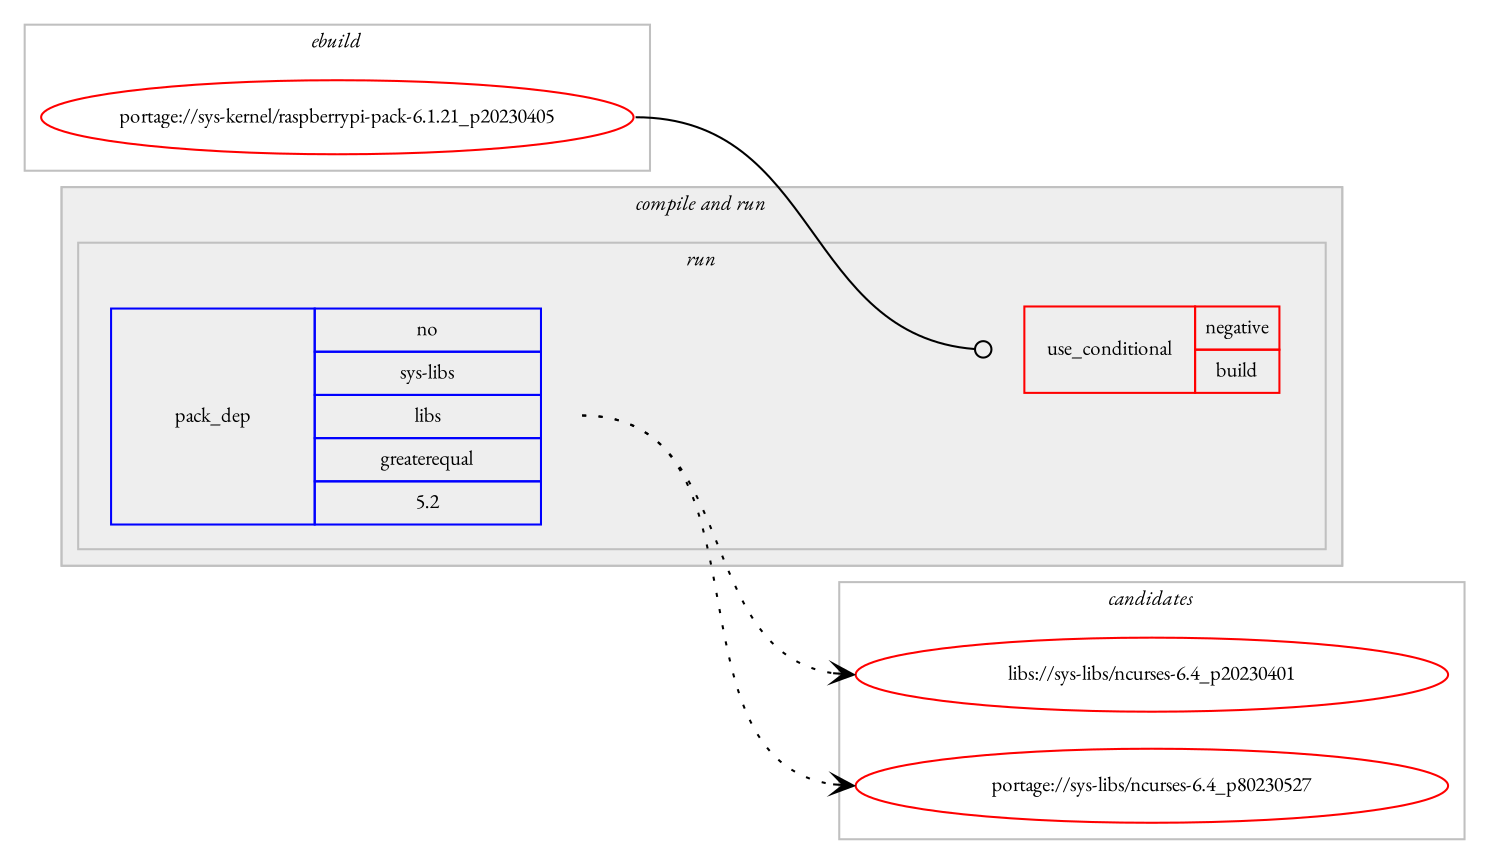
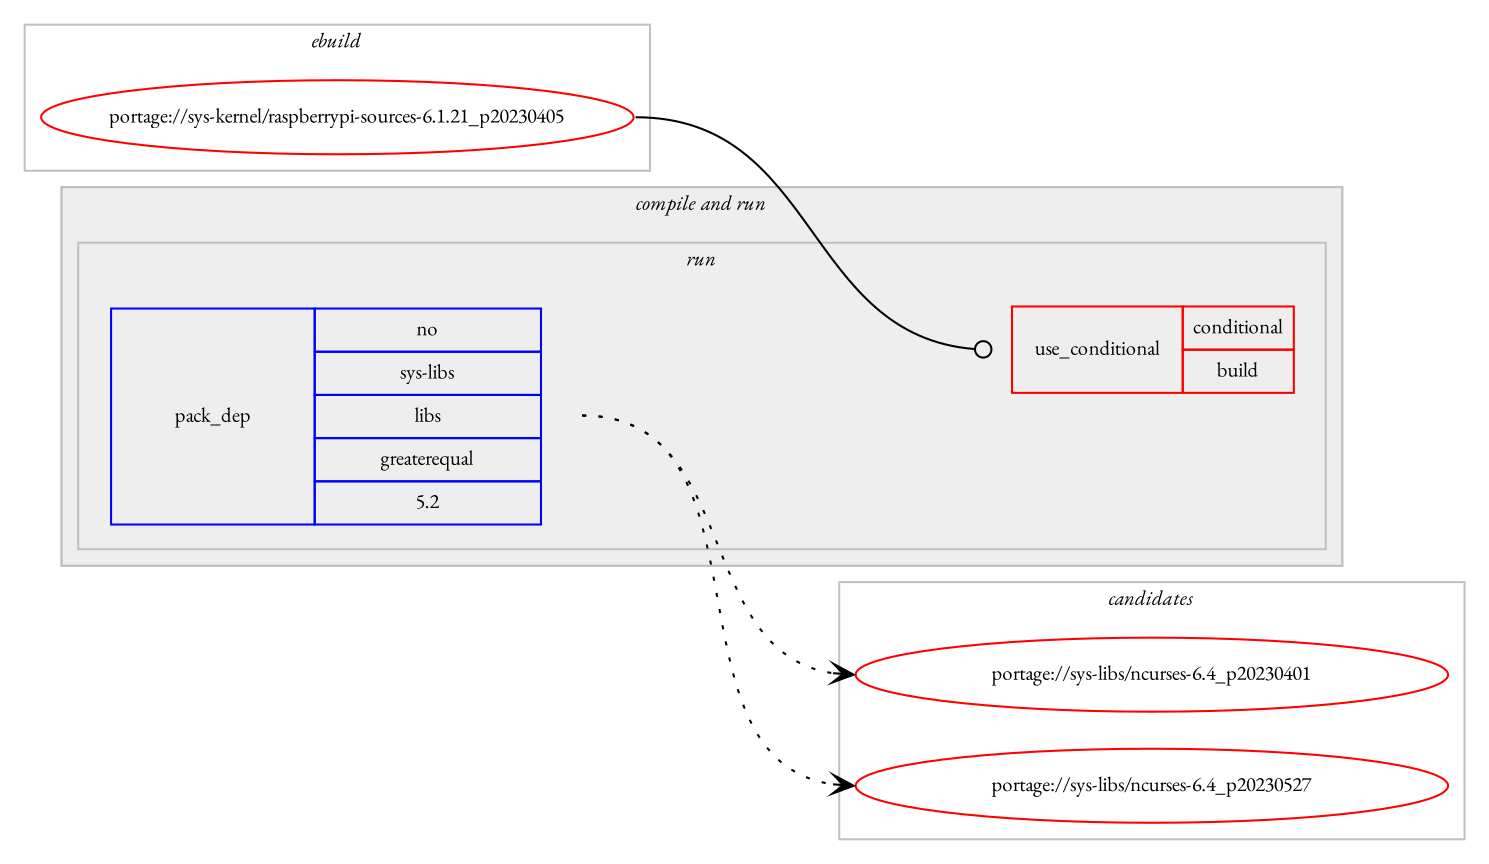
(337, 117) -> (337, 117)
(1237, 327) -> (1238, 327)
(1152, 675) -> (1152, 675)
(1152, 786) -> (1152, 786)
